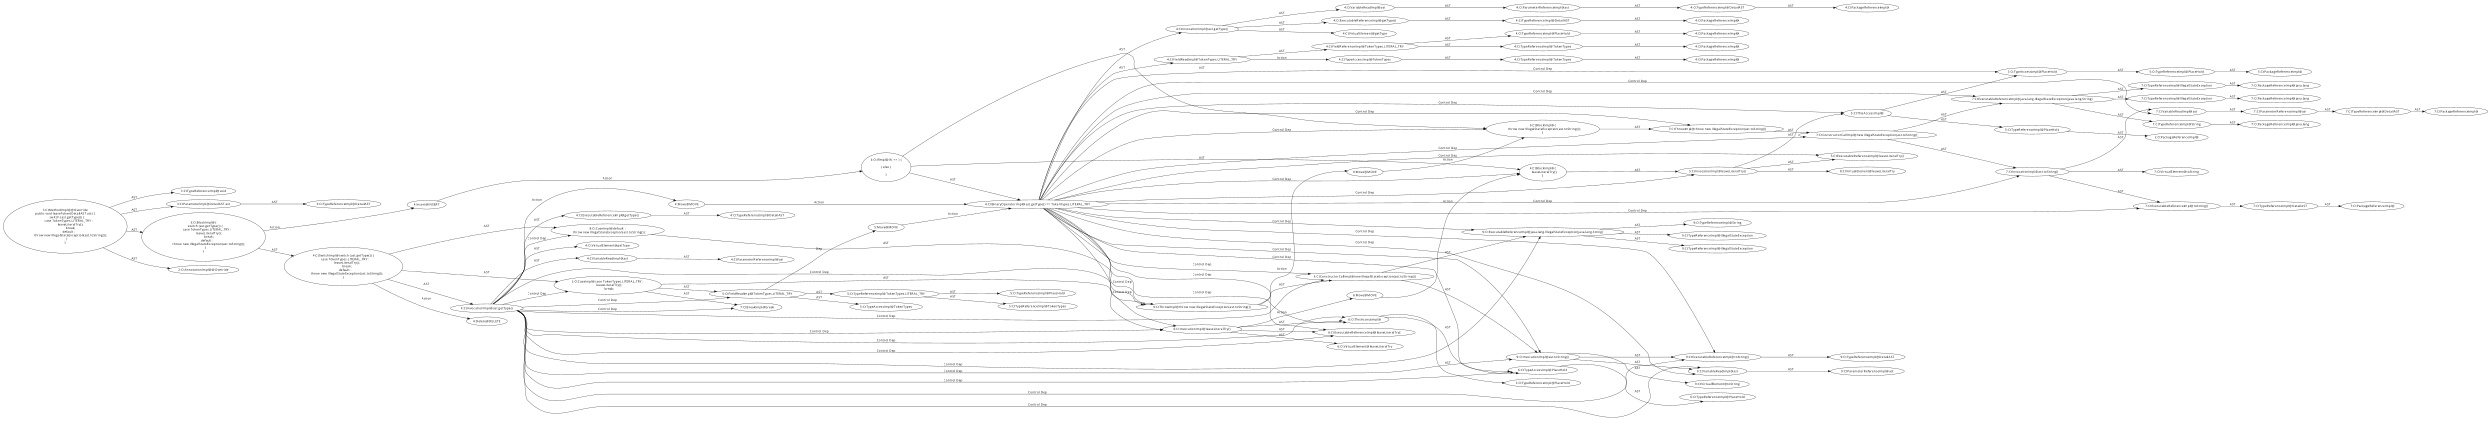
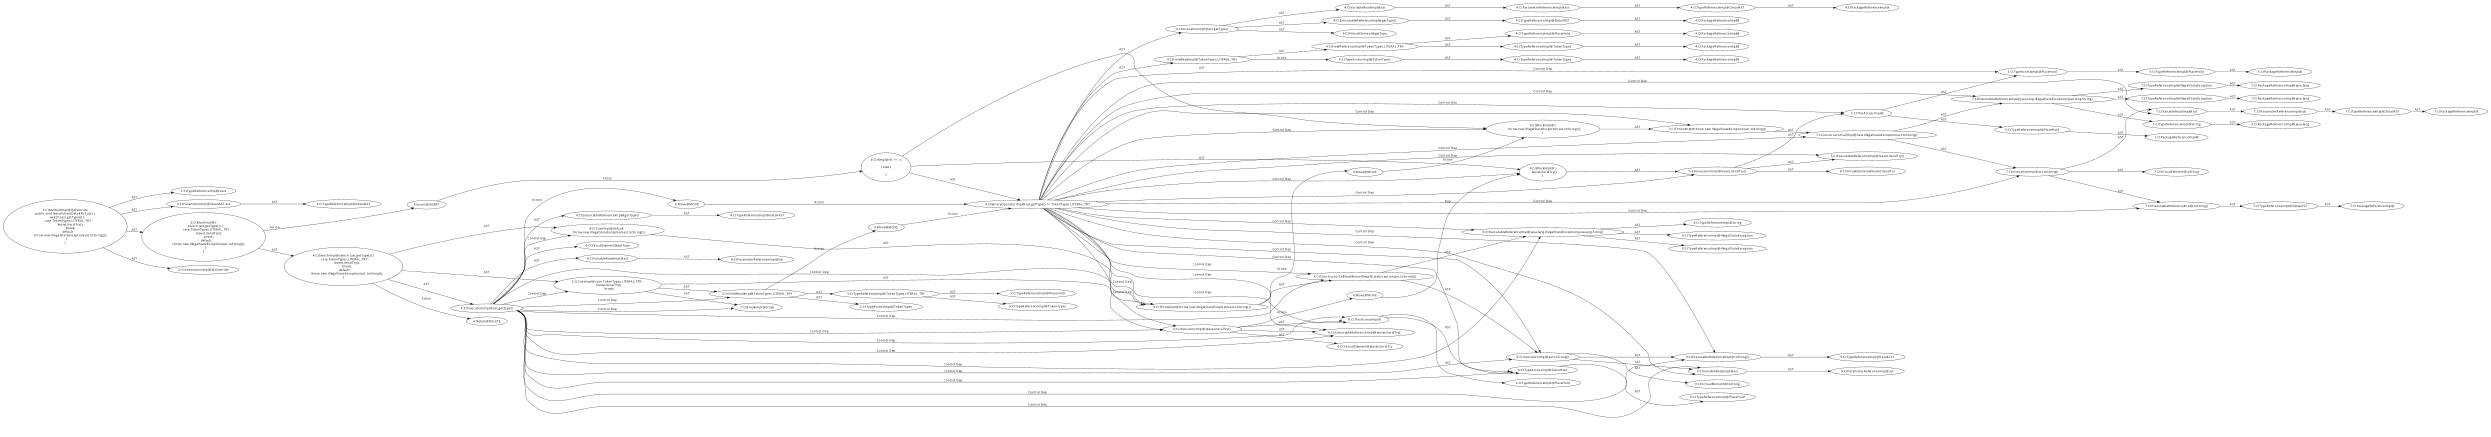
(1448, 201) -> (1448, 201)
(819, 249) -> (819, 249)
